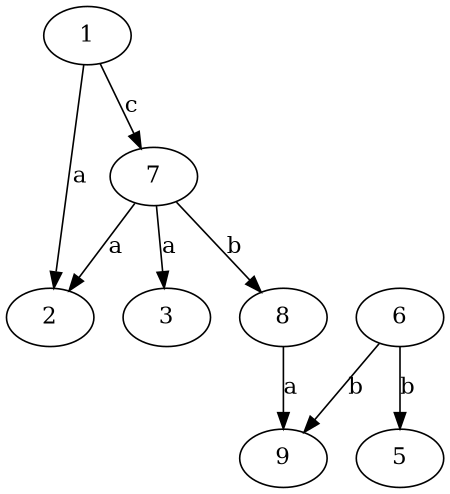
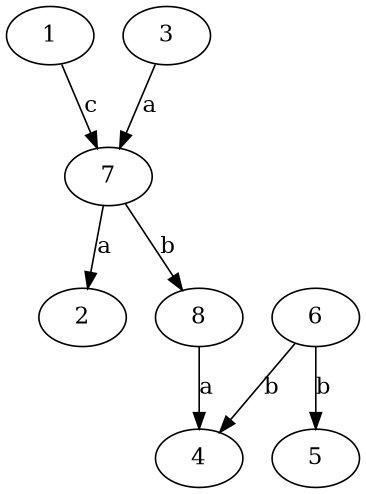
(70, 168) -> none
(160, 239) -> (141, 99)
(283, 458) -> (199, 458)
